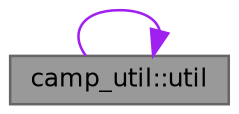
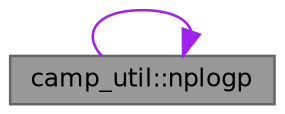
(119, 80) -> (142, 80)
